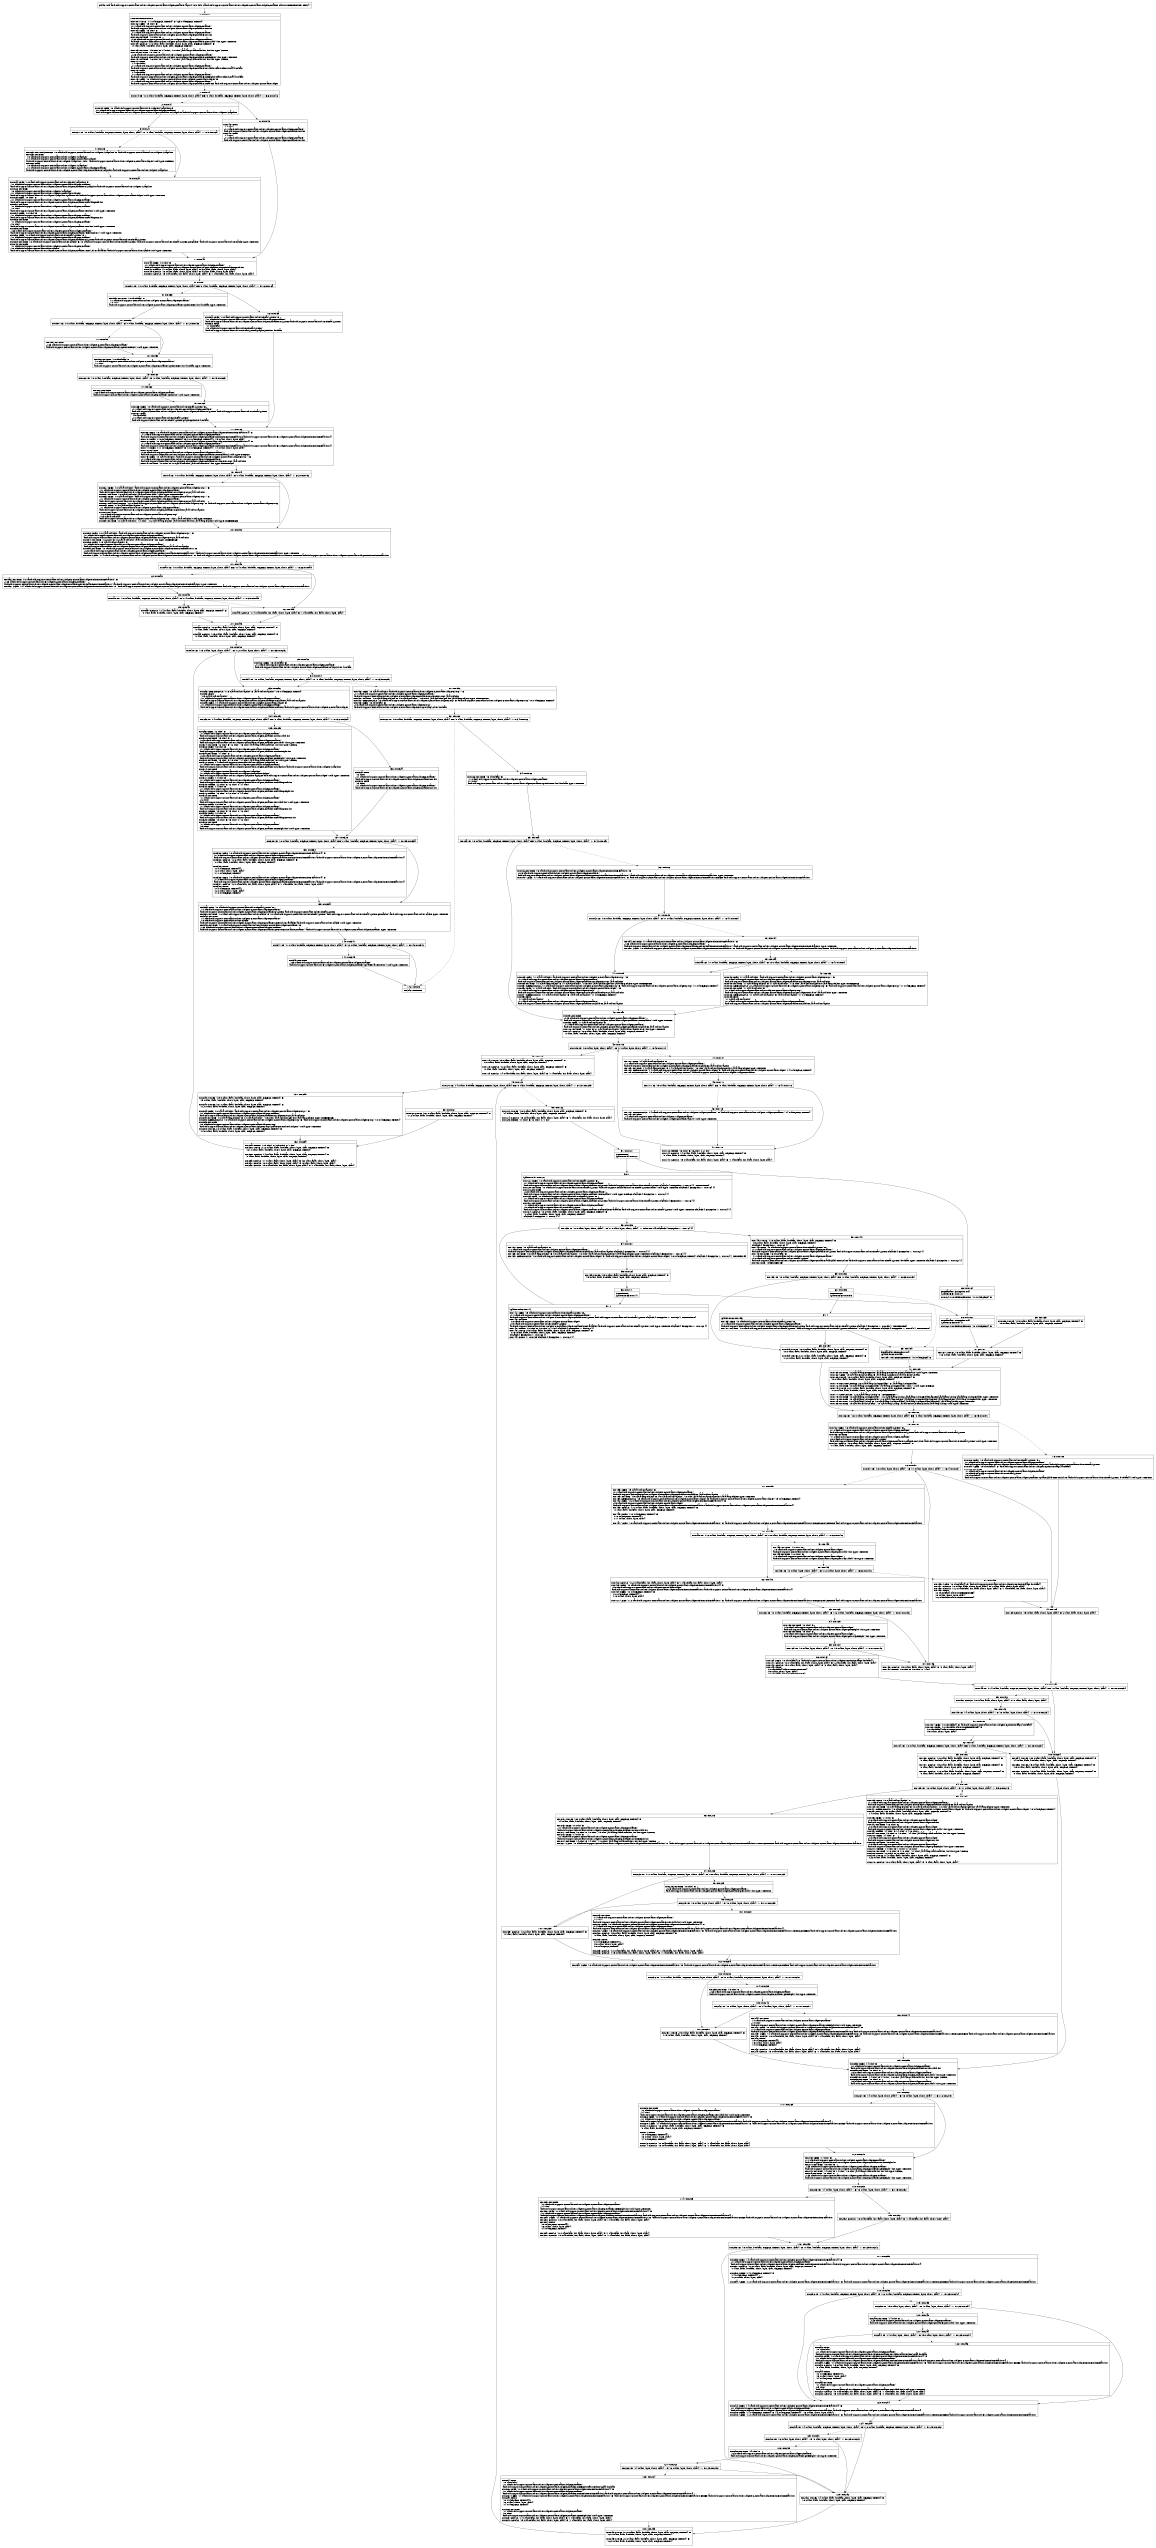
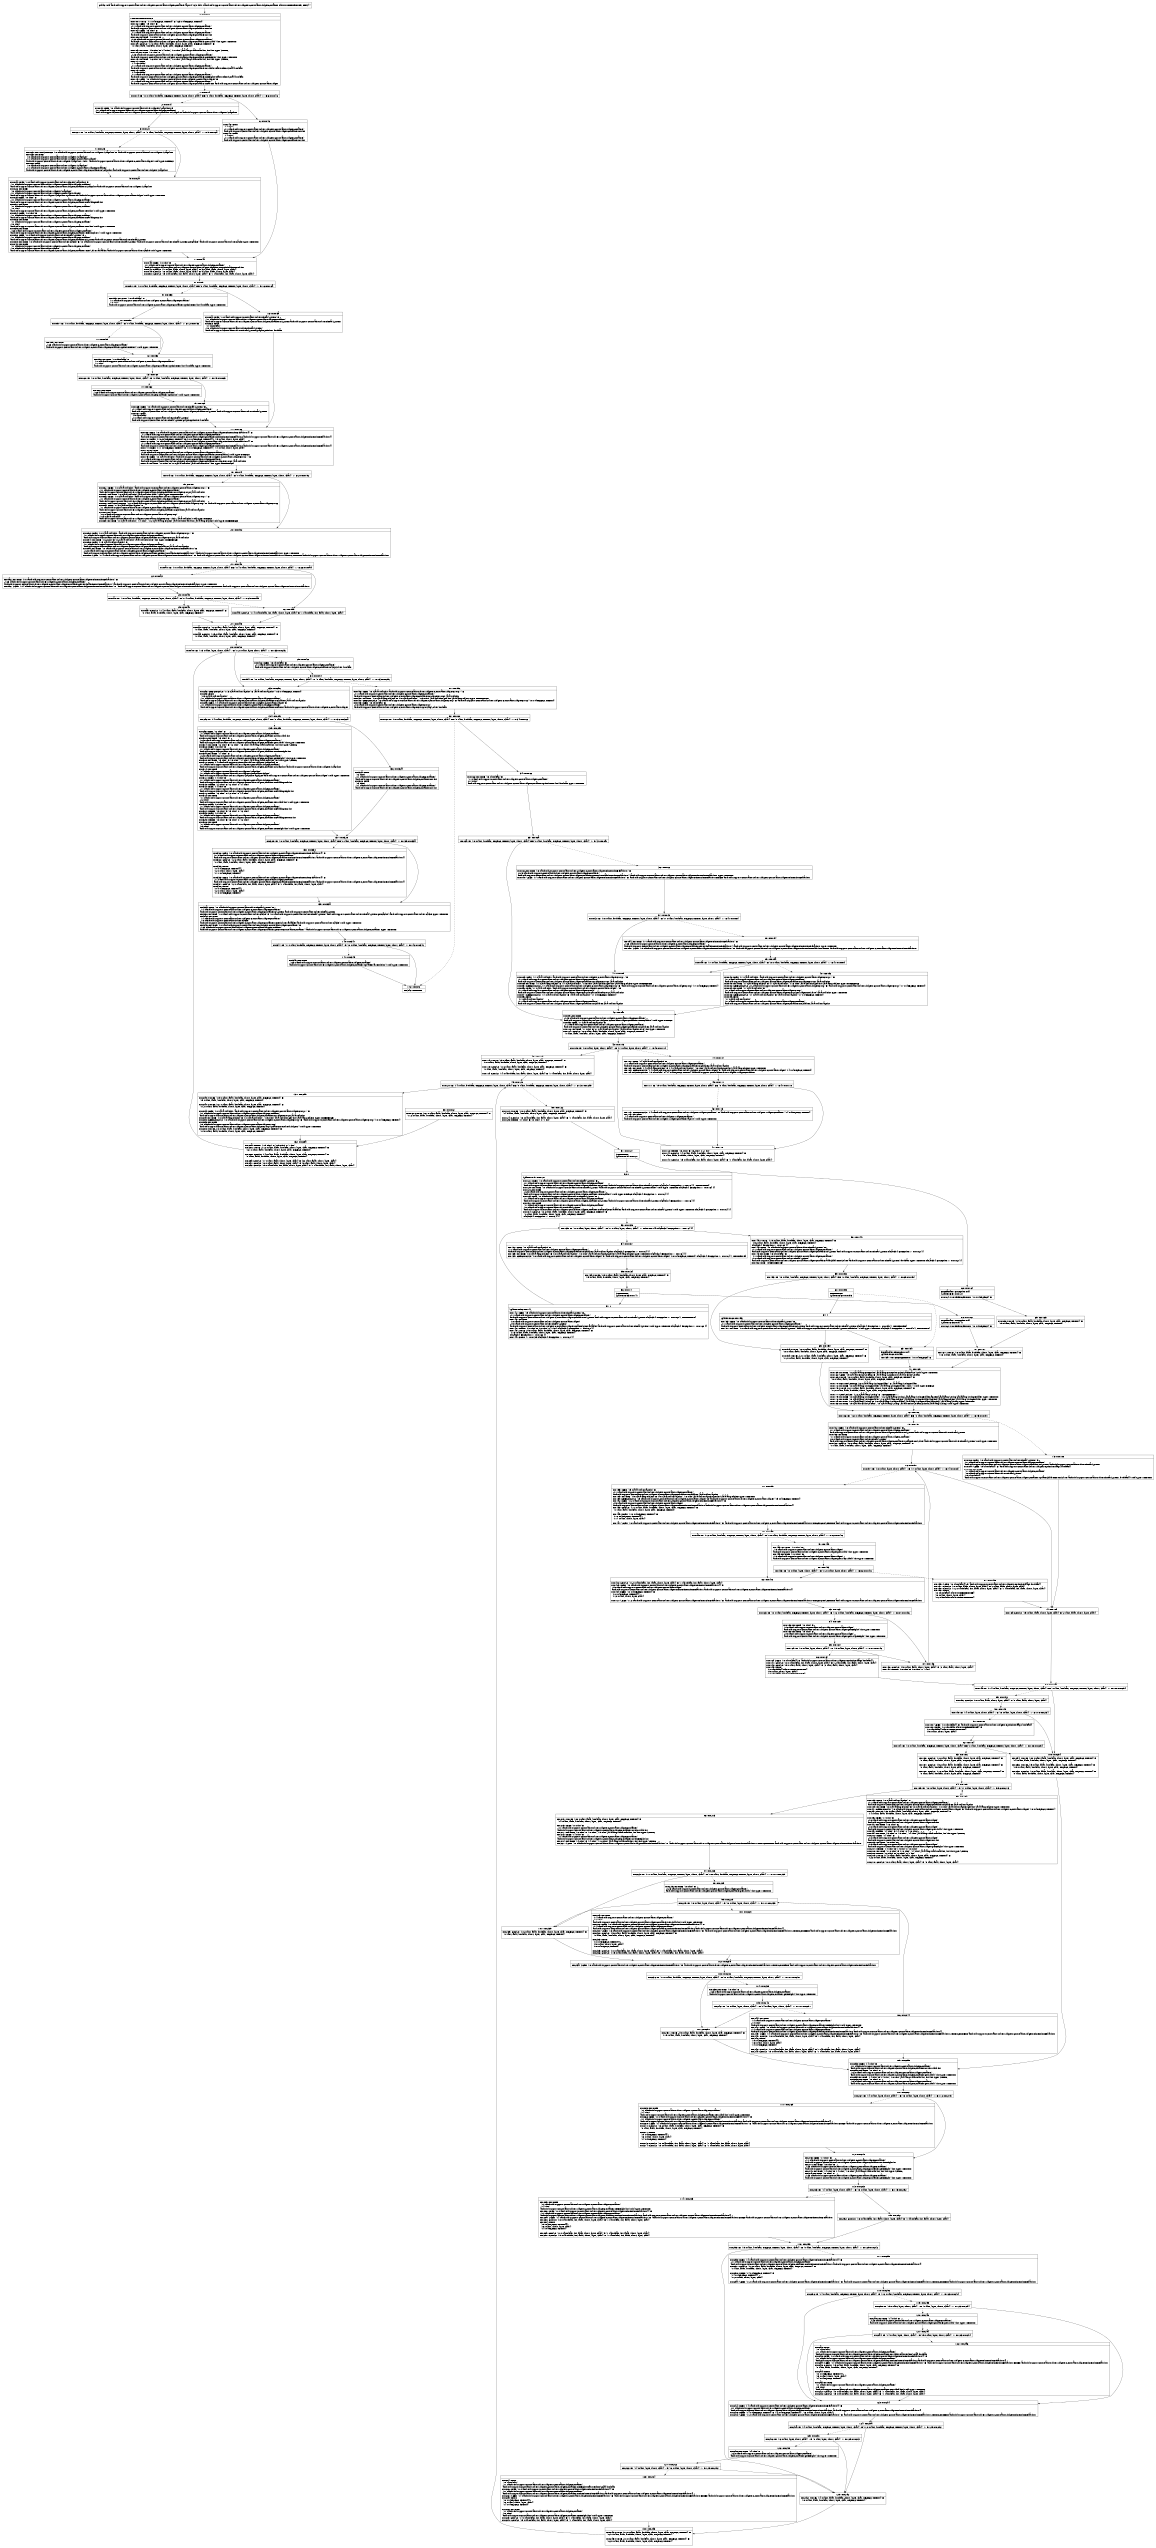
(841, 1283) -> none
(967, 1307) -> (1004, 1307)
(723, 1895) -> (893, 1908)
